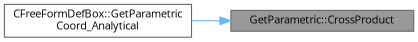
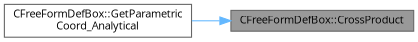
(322, 21) -> (322, 21)
